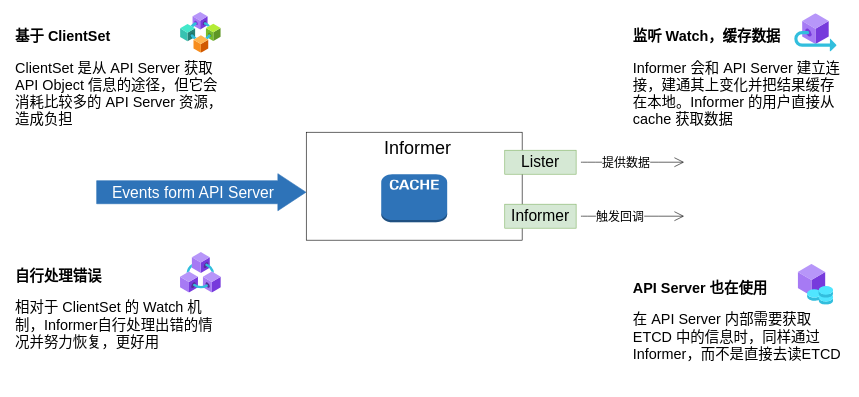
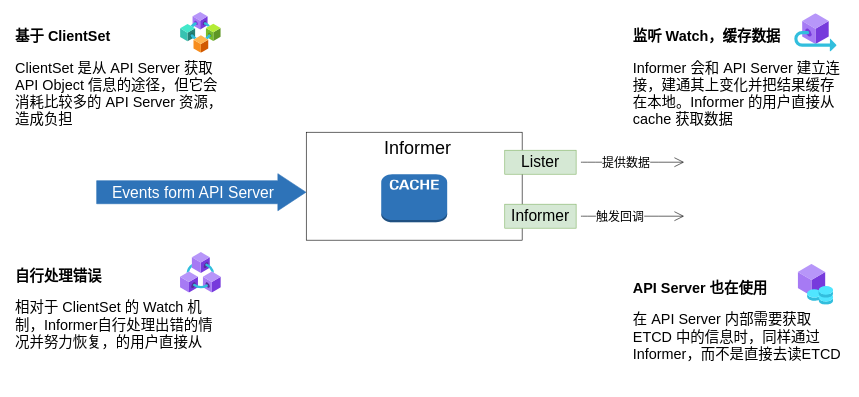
(121, 293) -> (121, 293)
